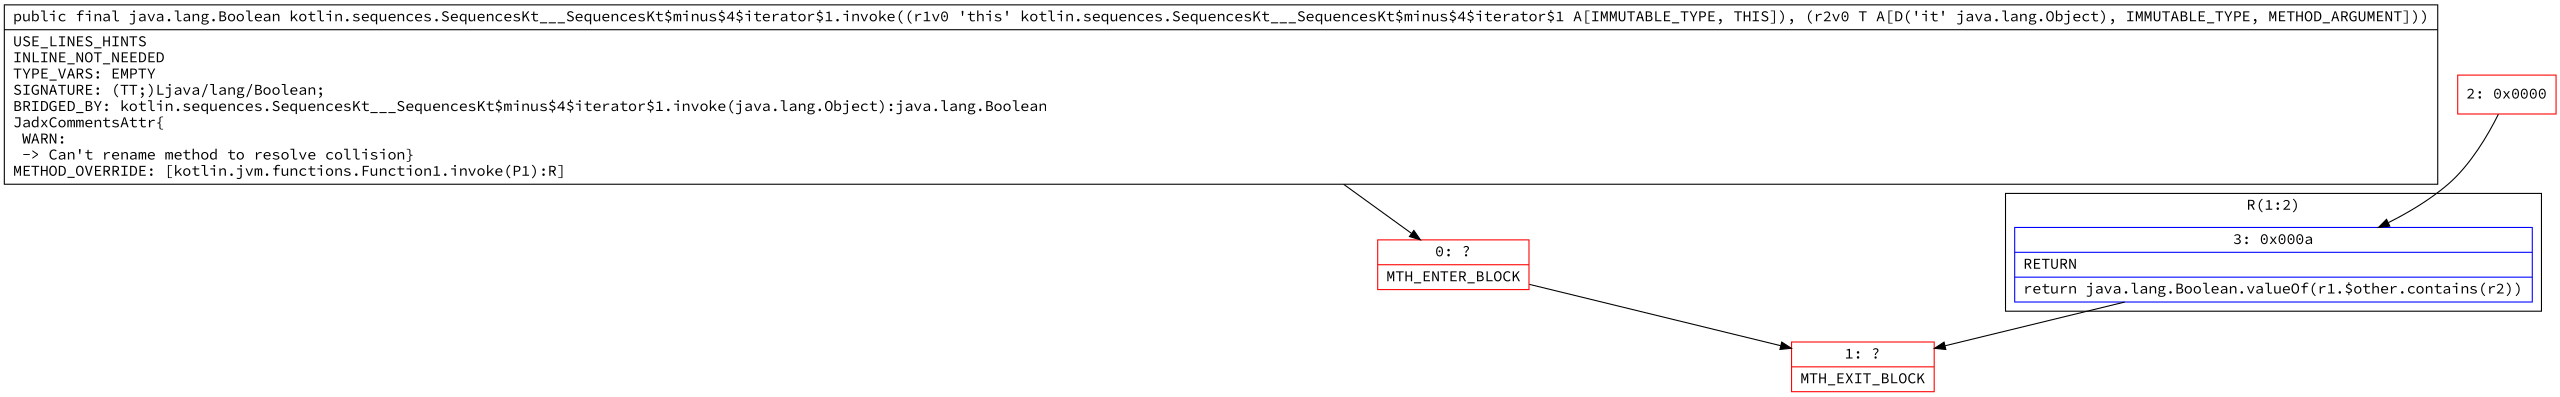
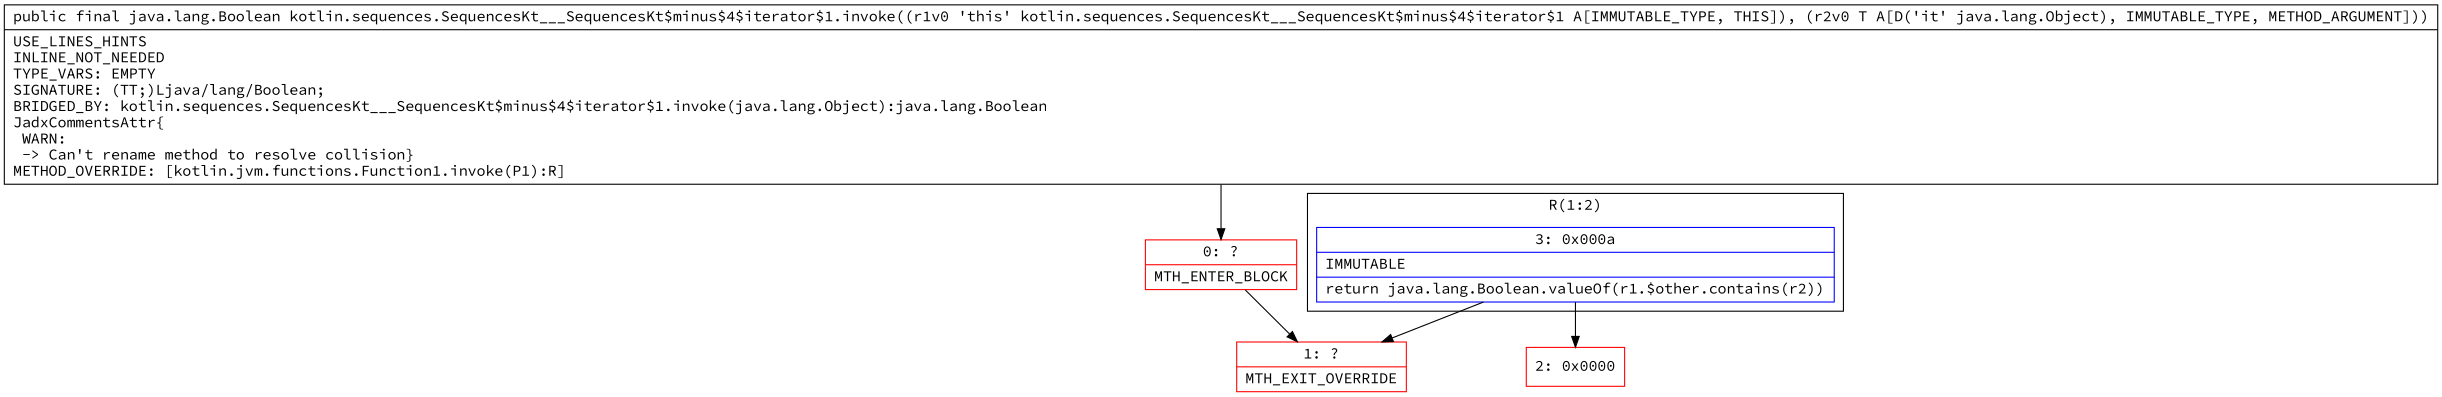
(2454, 179) -> (1575, 319)
(2050, 264) -> (1366, 264)
(1863, 379) -> (1322, 379)
